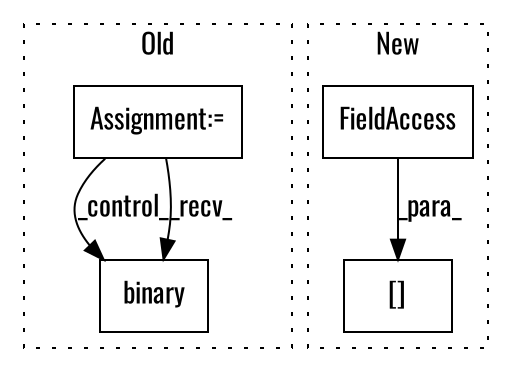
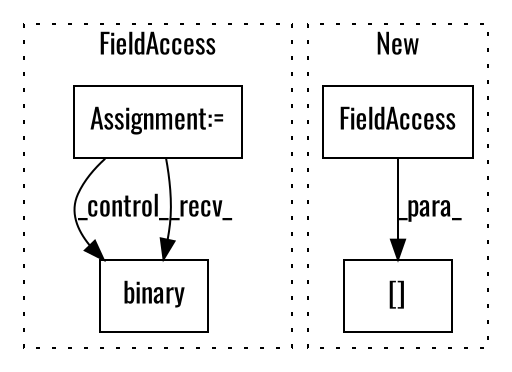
(158, 47) -> (158, 47)
